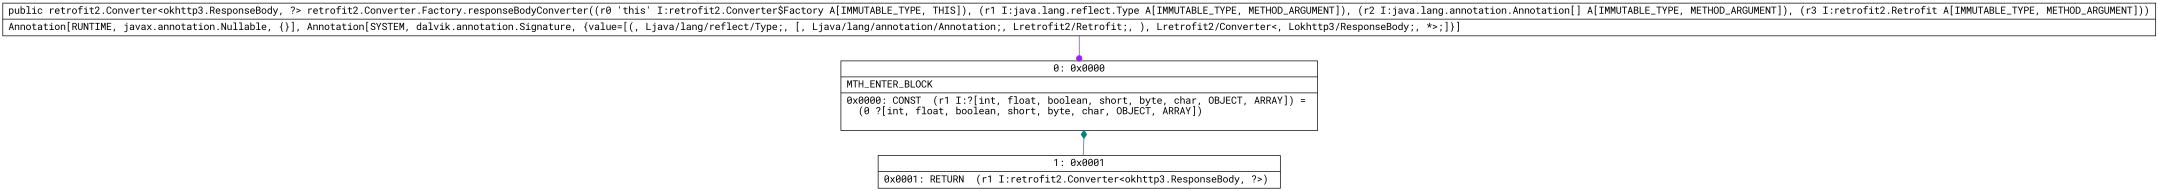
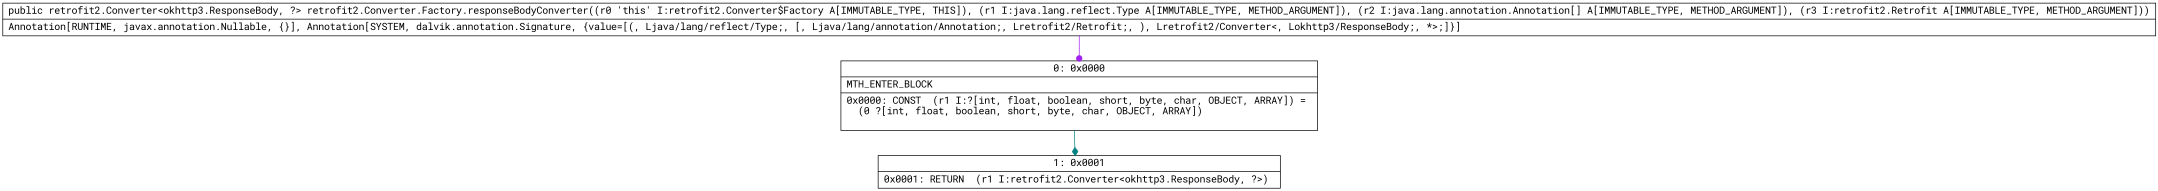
(1084, 147) -> (1075, 139)
